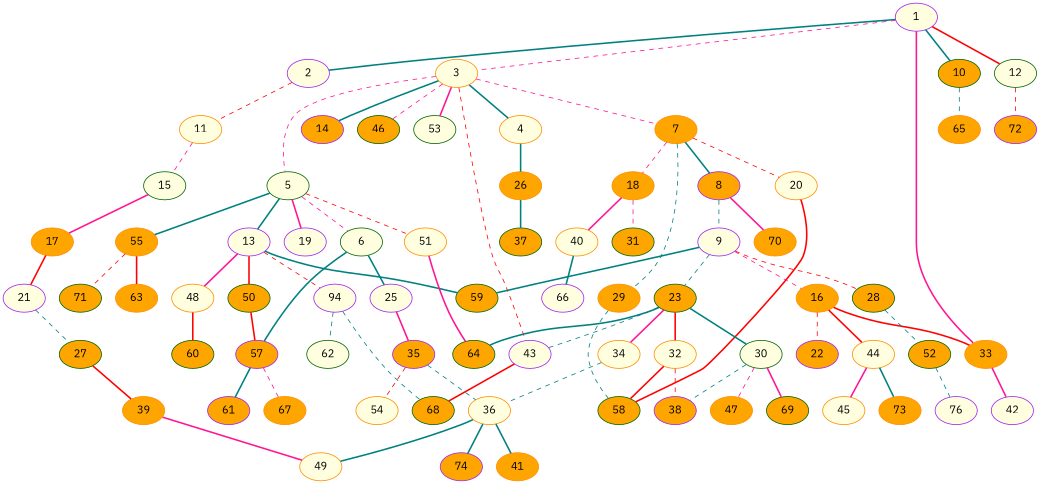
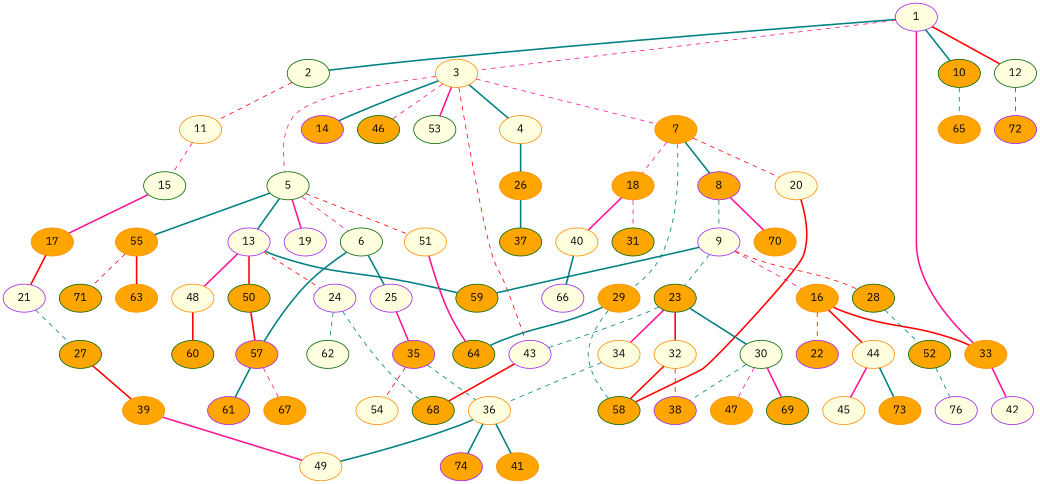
(308, 73) -> (308, 73)
(335, 298) -> (335, 298)
(574, 326) -> (546, 326)
